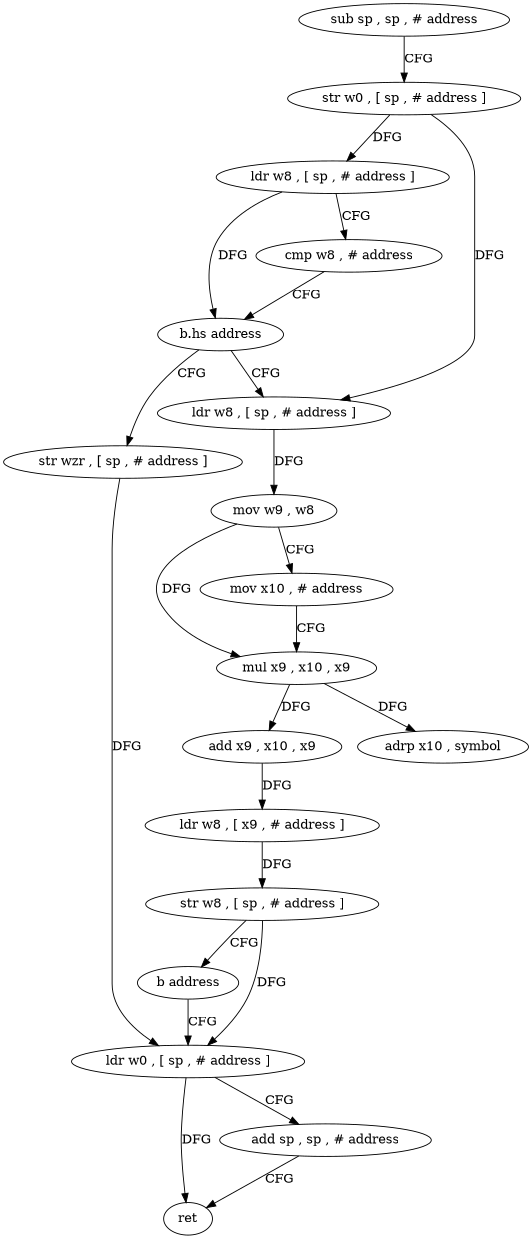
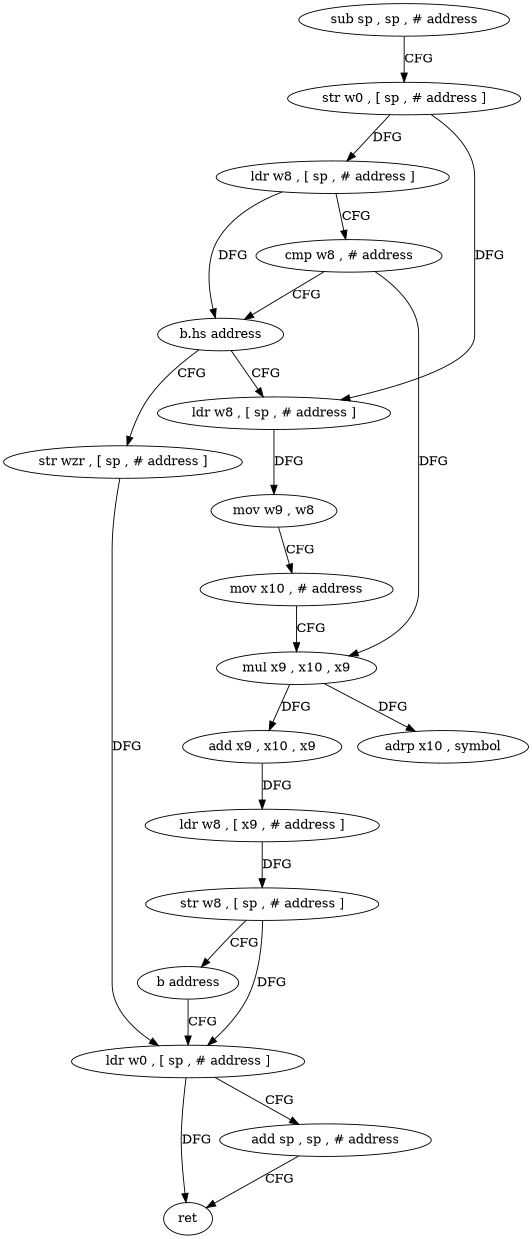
(157, 587) -> (419, 469)
